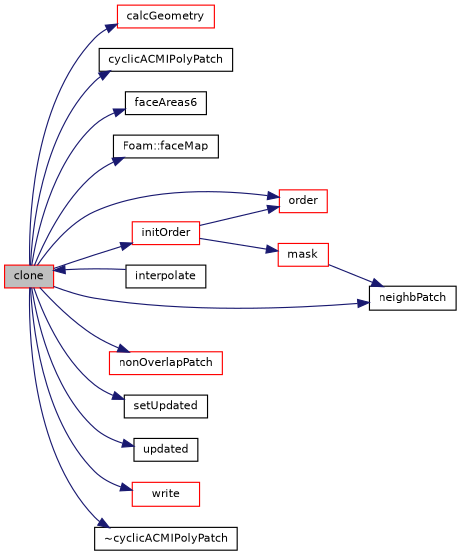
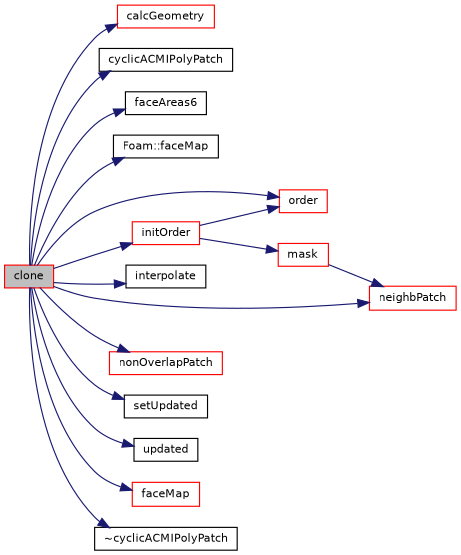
(95, 269) -> (84, 284)
(413, 298) -> (413, 298)
(166, 494) -> (166, 494)
